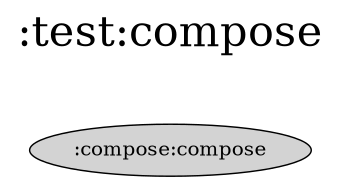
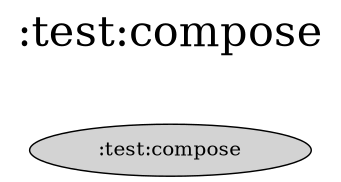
(170, 150) -> (170, 150)
